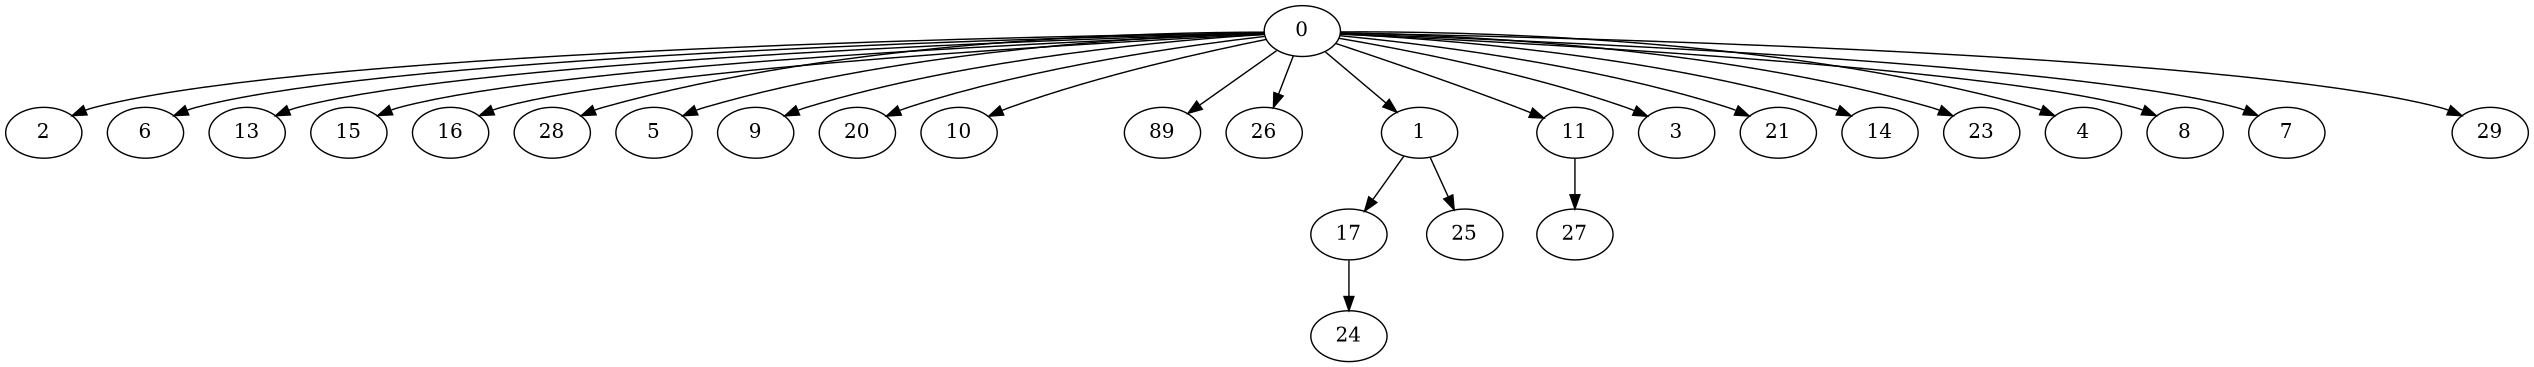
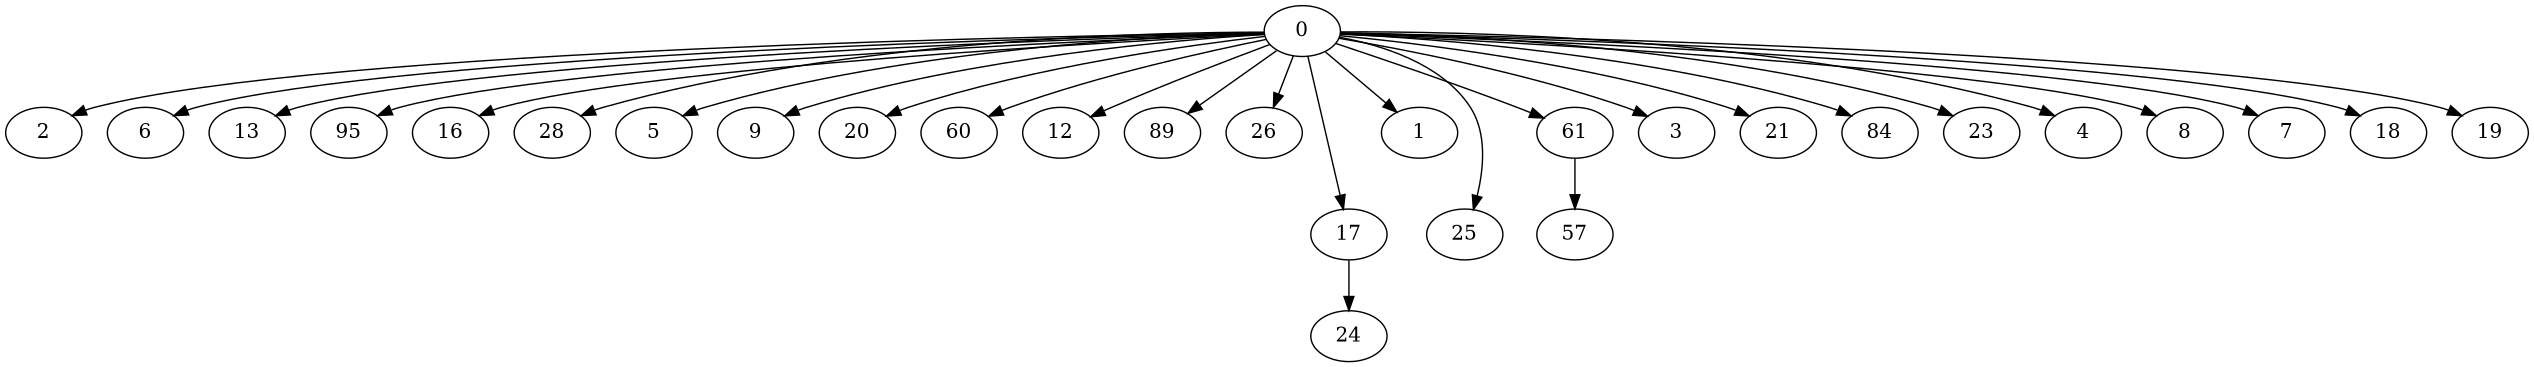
(349, 133) -> (349, 133)
(959, 133) -> (959, 133)
none -> (1061, 133)
(1575, 133) -> (1575, 133)
(1880, 133) -> (1880, 133)
none -> (2389, 133)
(2490, 133) -> (2490, 133)
(1439, 177) -> (1463, 98)
(1388, 178) -> (1324, 126)
(1575, 234) -> (1575, 234)
